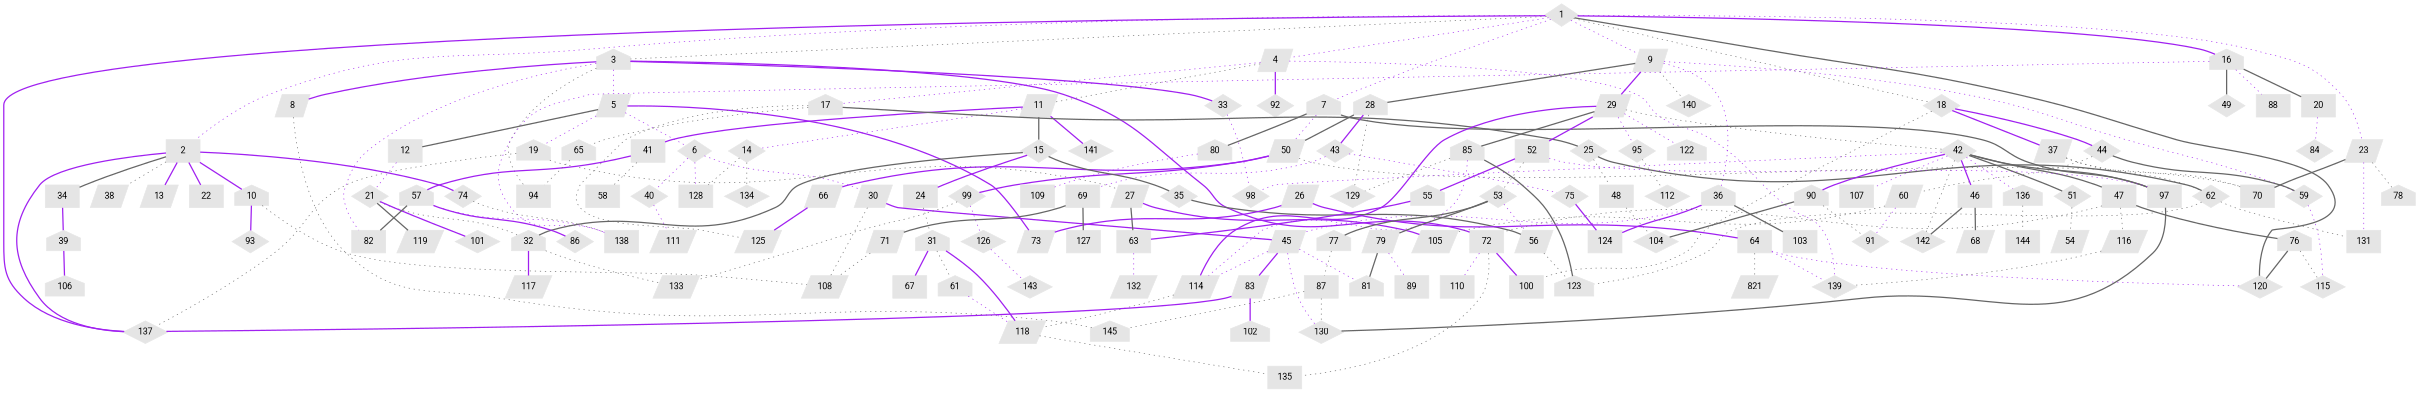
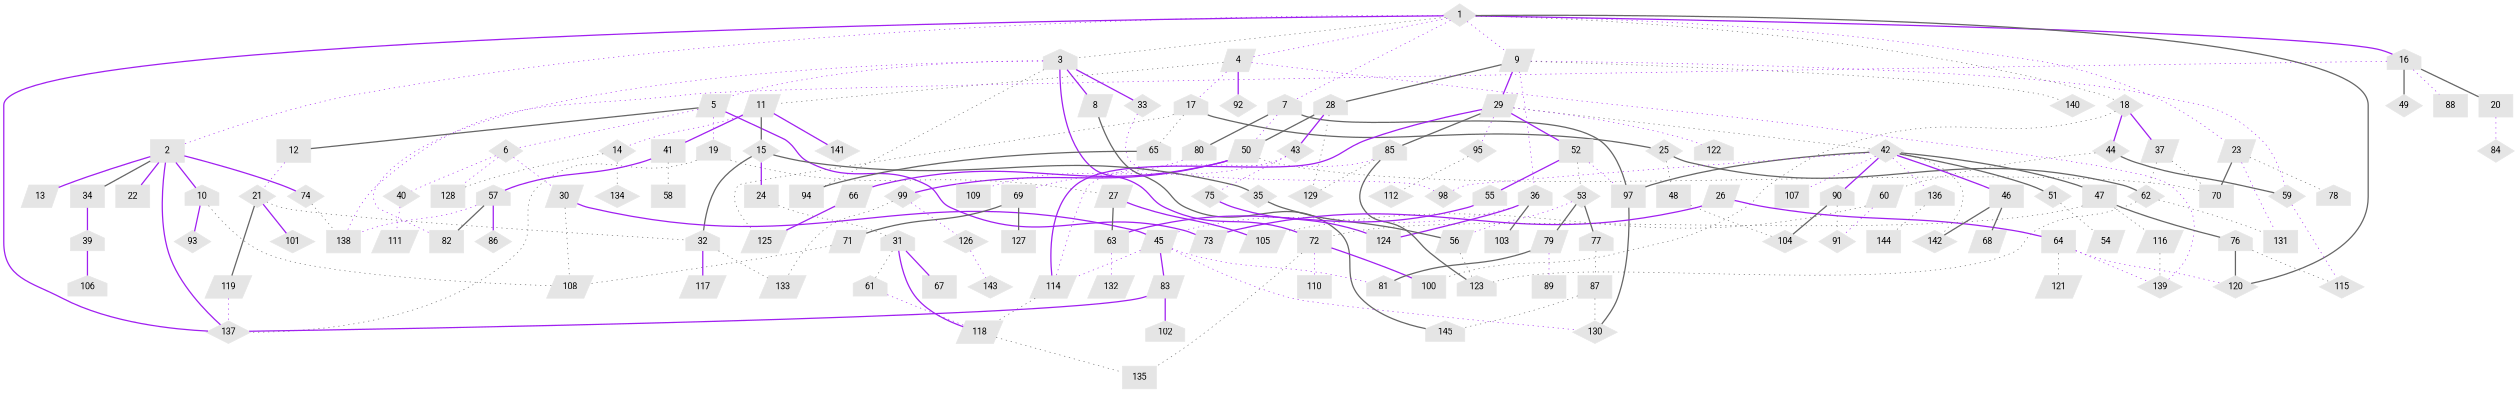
(557, 173) -> (979, 159)
(109, 196) -> none
(1755, 287) -> (2059, 287)
none -> (228, 310)
(640, 314) -> (1282, 212)
